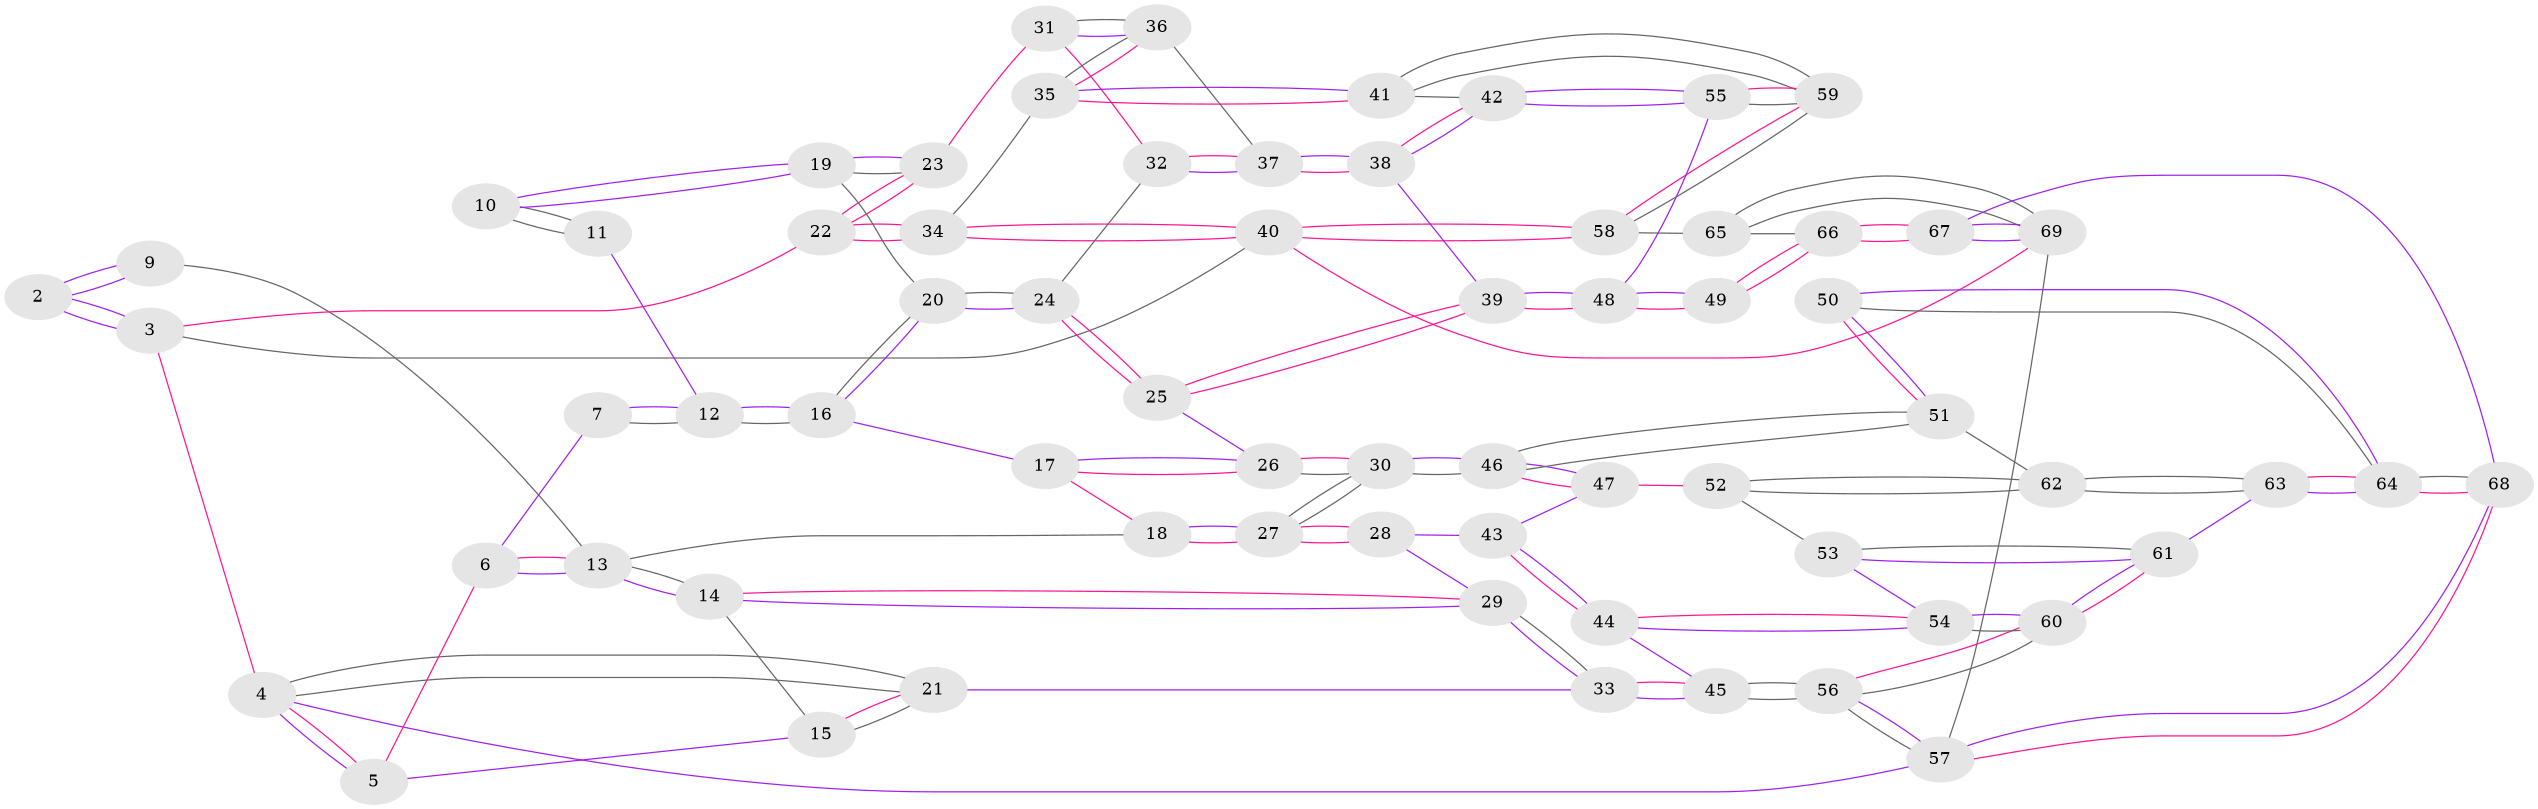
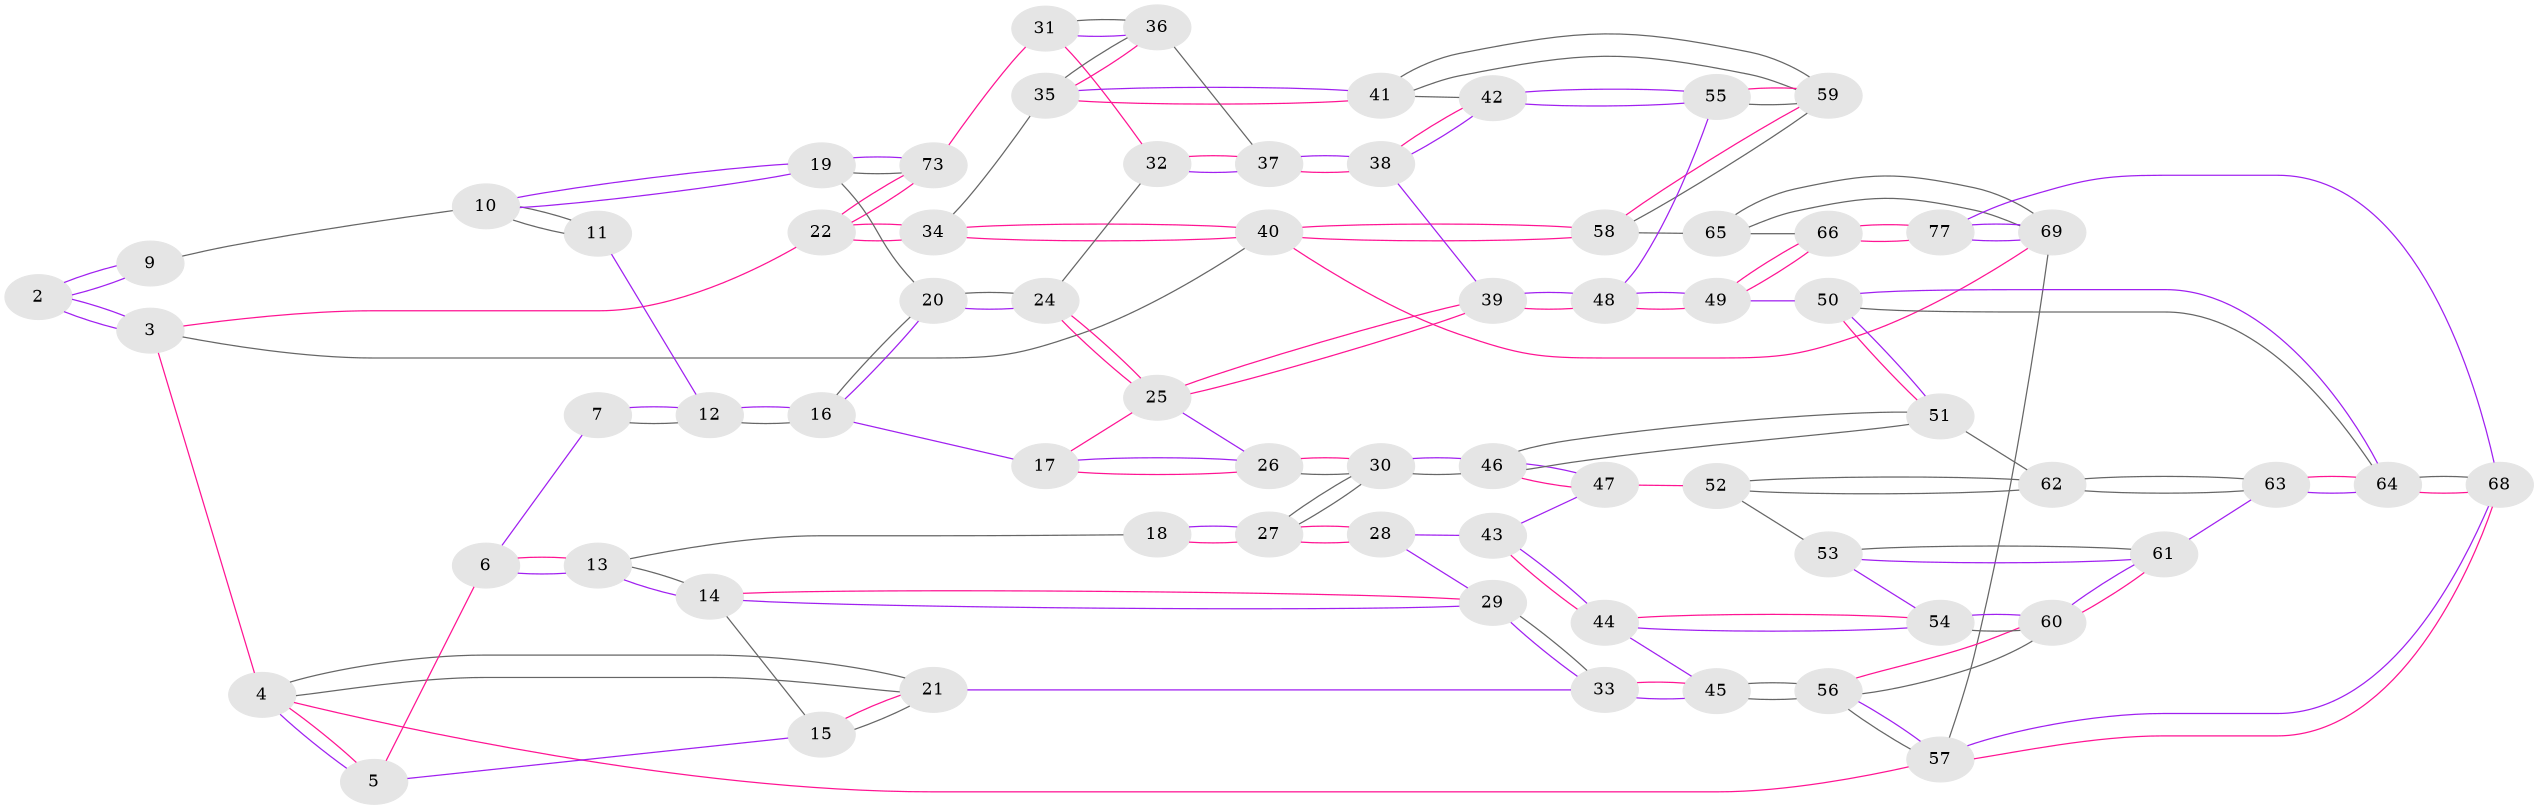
(934, 165) -> (934, 165)
(1940, 232) -> (1940, 232)
none -> (1773, 301)
(407, 368) -> (317, 231)
(1102, 500) -> (1102, 432)
(1098, 792) -> (1098, 792)
